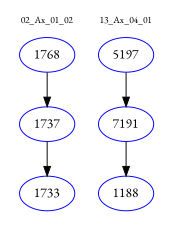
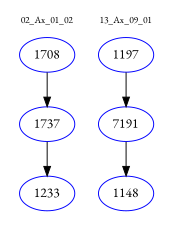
(126, 21) -> (126, 21)
(47, 55) -> (47, 55)
(126, 55) -> (126, 55)
(47, 193) -> (47, 193)
(126, 193) -> (126, 193)
